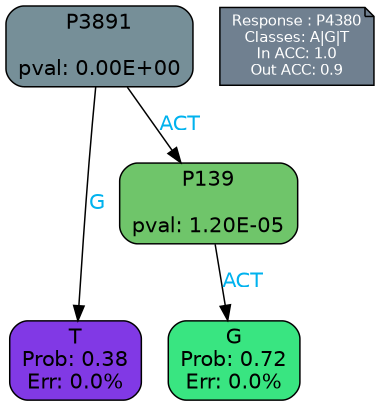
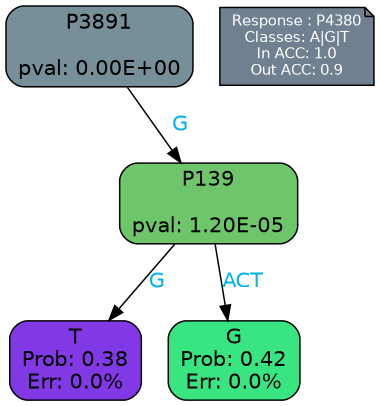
(180, 125) -> (180, 125)
(86, 196) -> (147, 276)
(234, 360) -> (234, 360)
